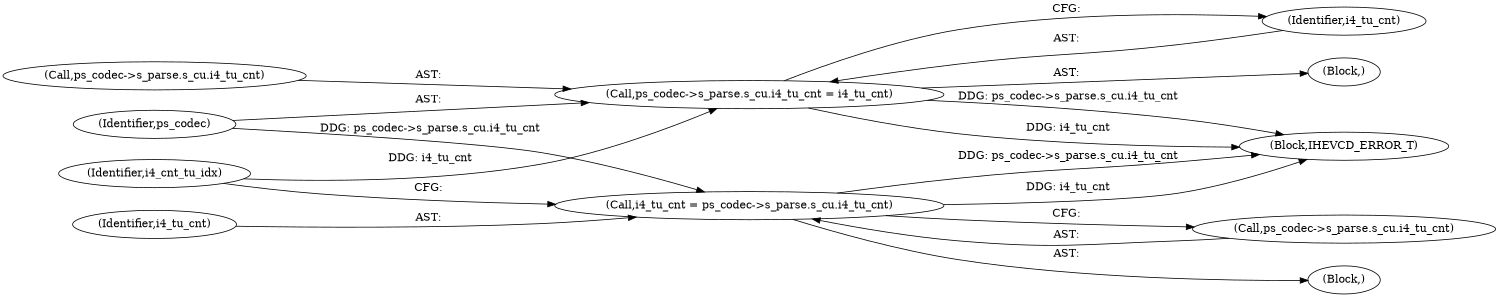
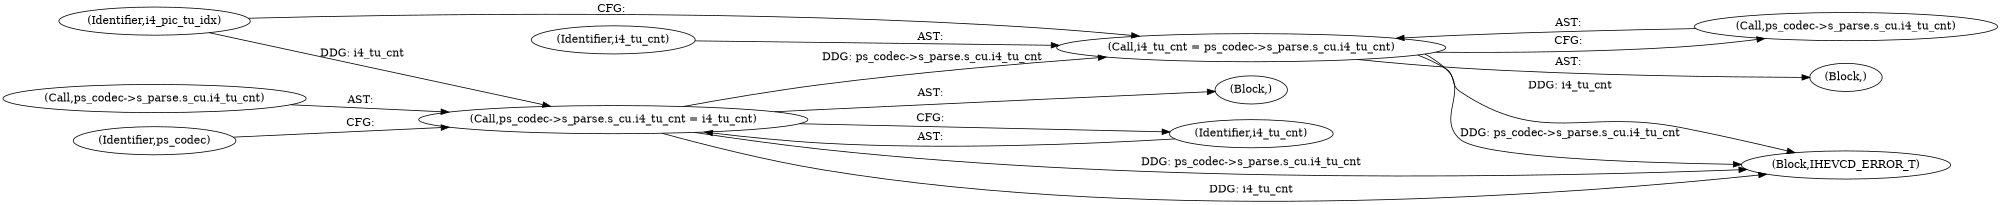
(430, 100) -> (362, 123)
(467, 144) -> (890, 76)
(155, 174) -> (155, 21)
